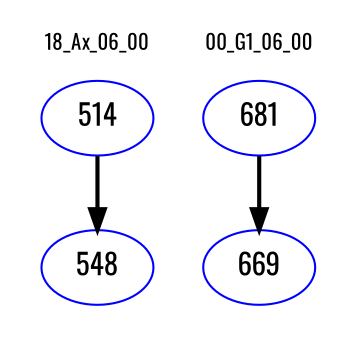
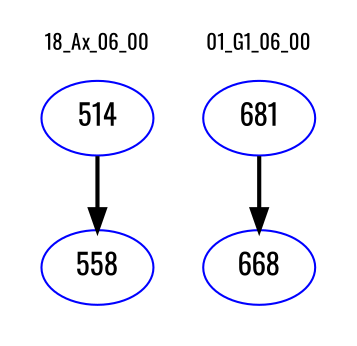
(259, 45) -> (259, 45)
(97, 267) -> (97, 267)
(259, 267) -> (259, 267)
